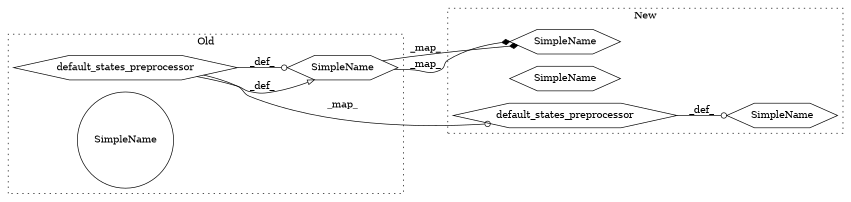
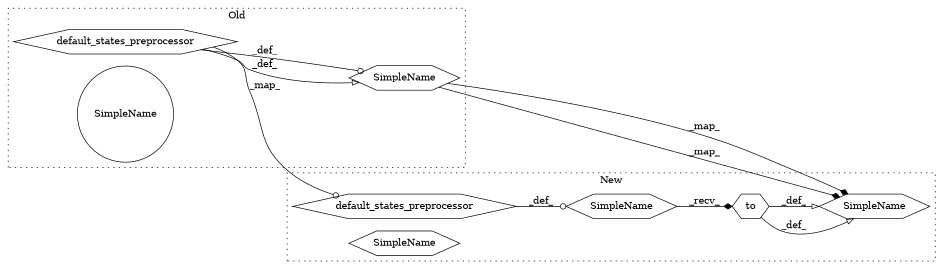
none -> (751, 206)
